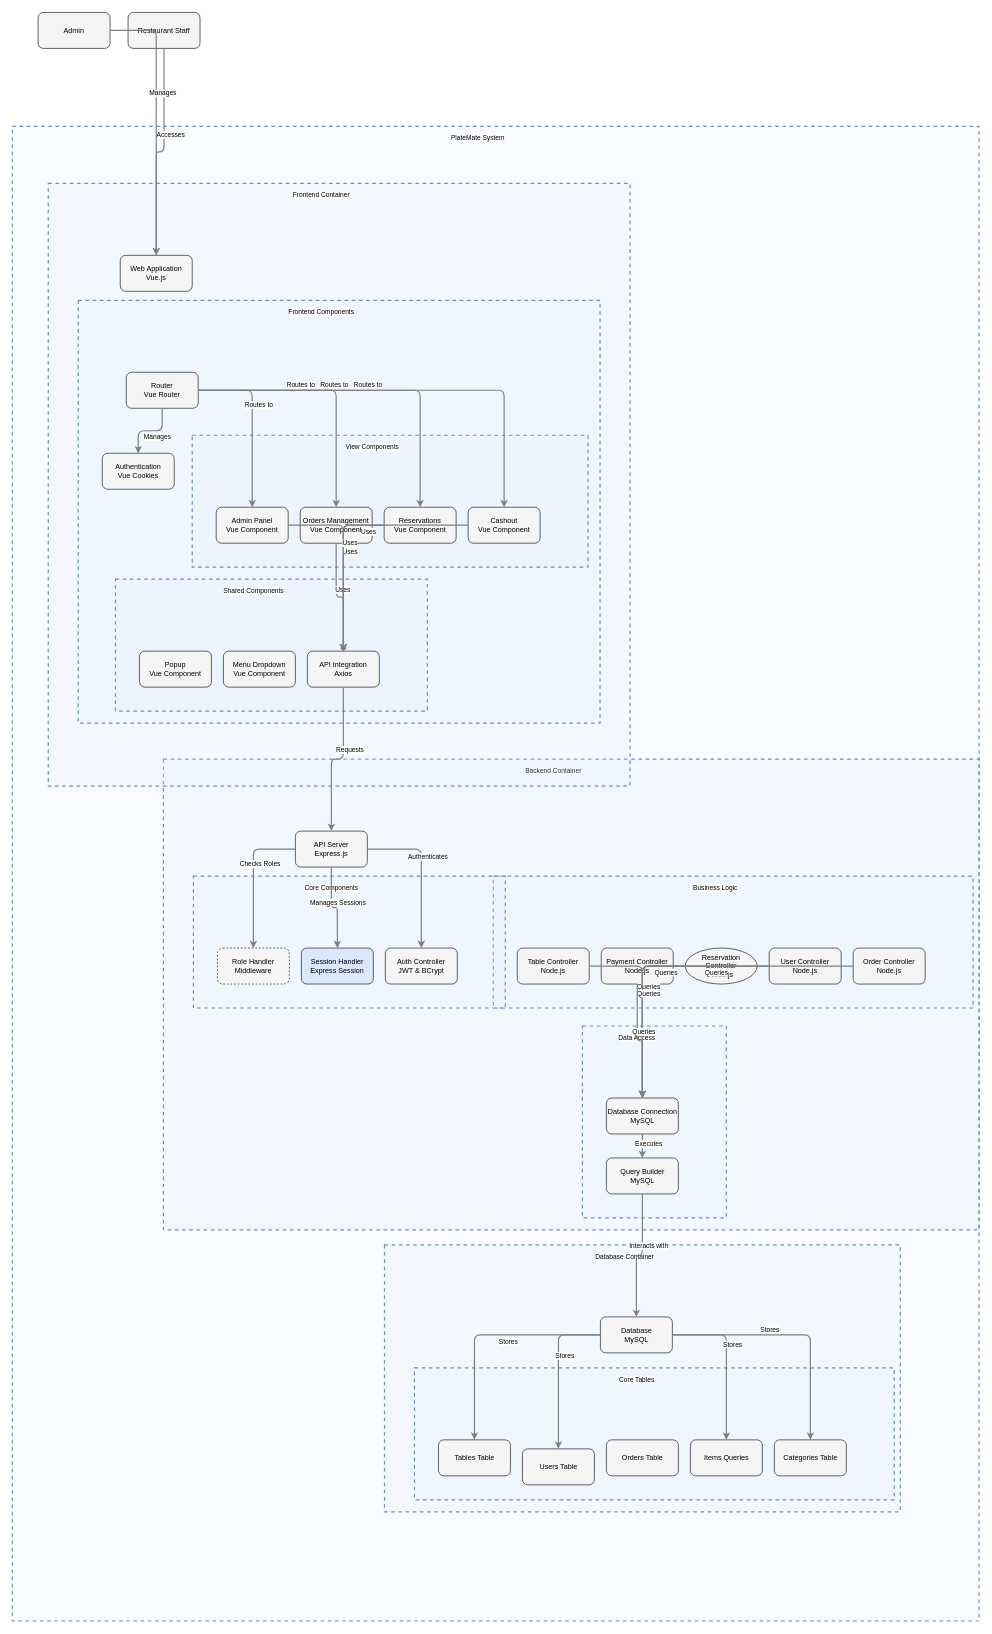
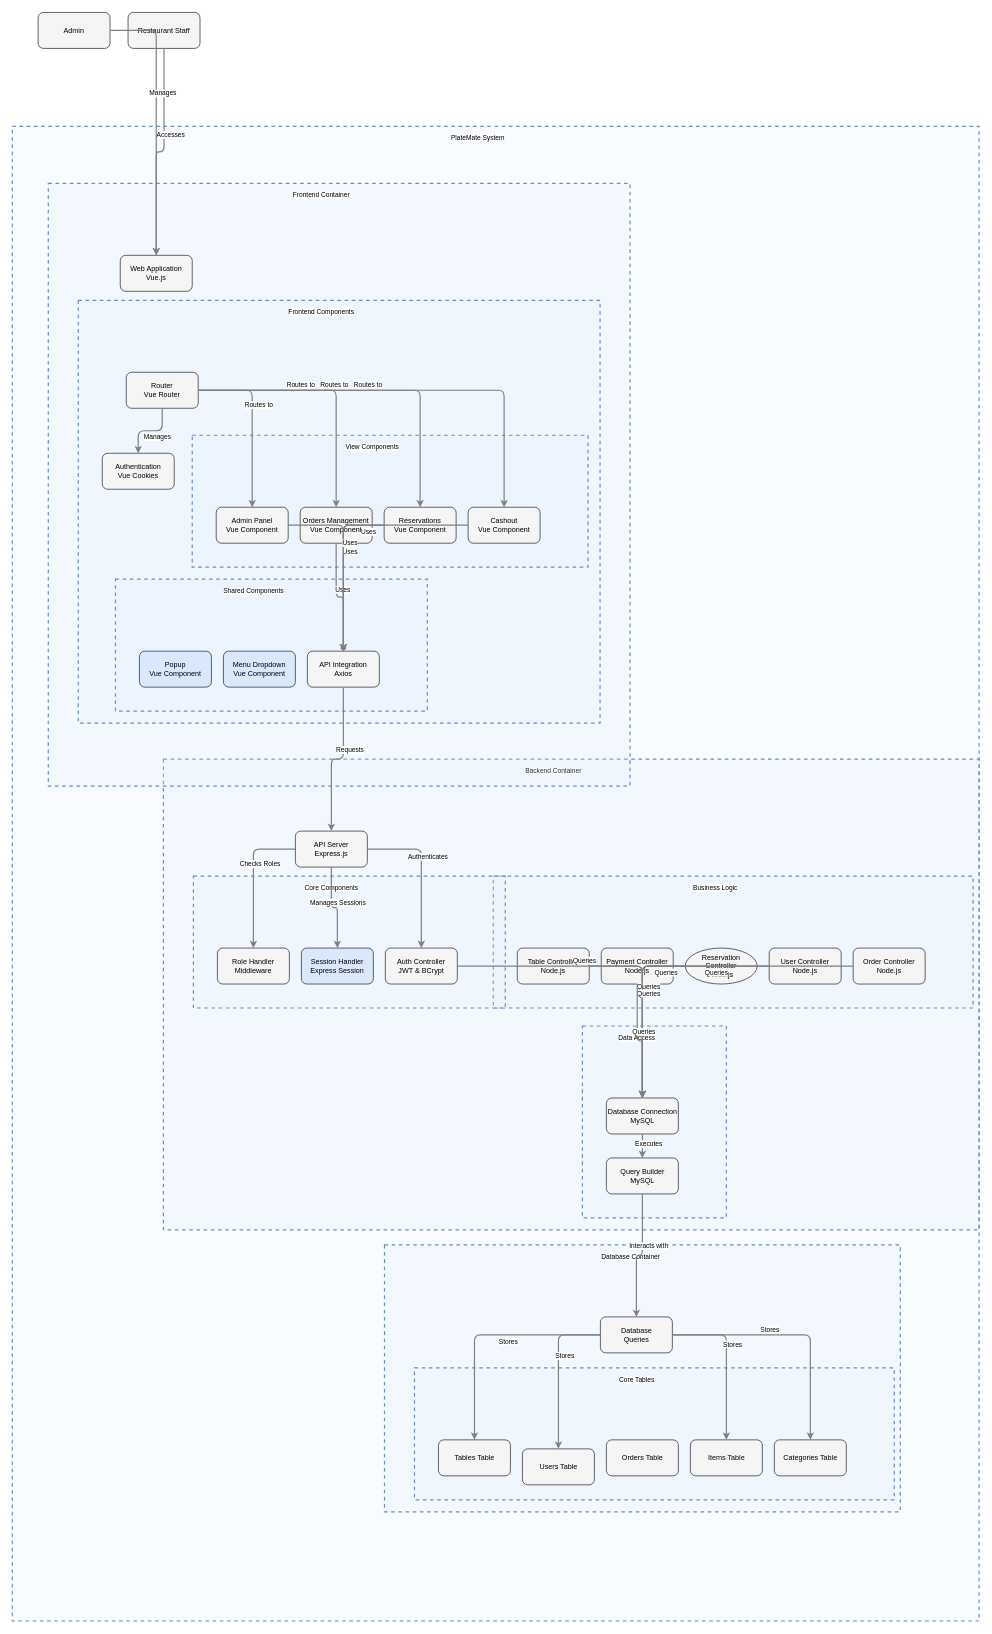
(176, 669) -> (176, 669)
(260, 669) -> (260, 669)
(254, 966) -> (254, 966)
none -> (523, 966)
(625, 1257) -> (631, 1257)
(637, 1335) -> (637, 1335)
(727, 1458) -> (727, 1458)
